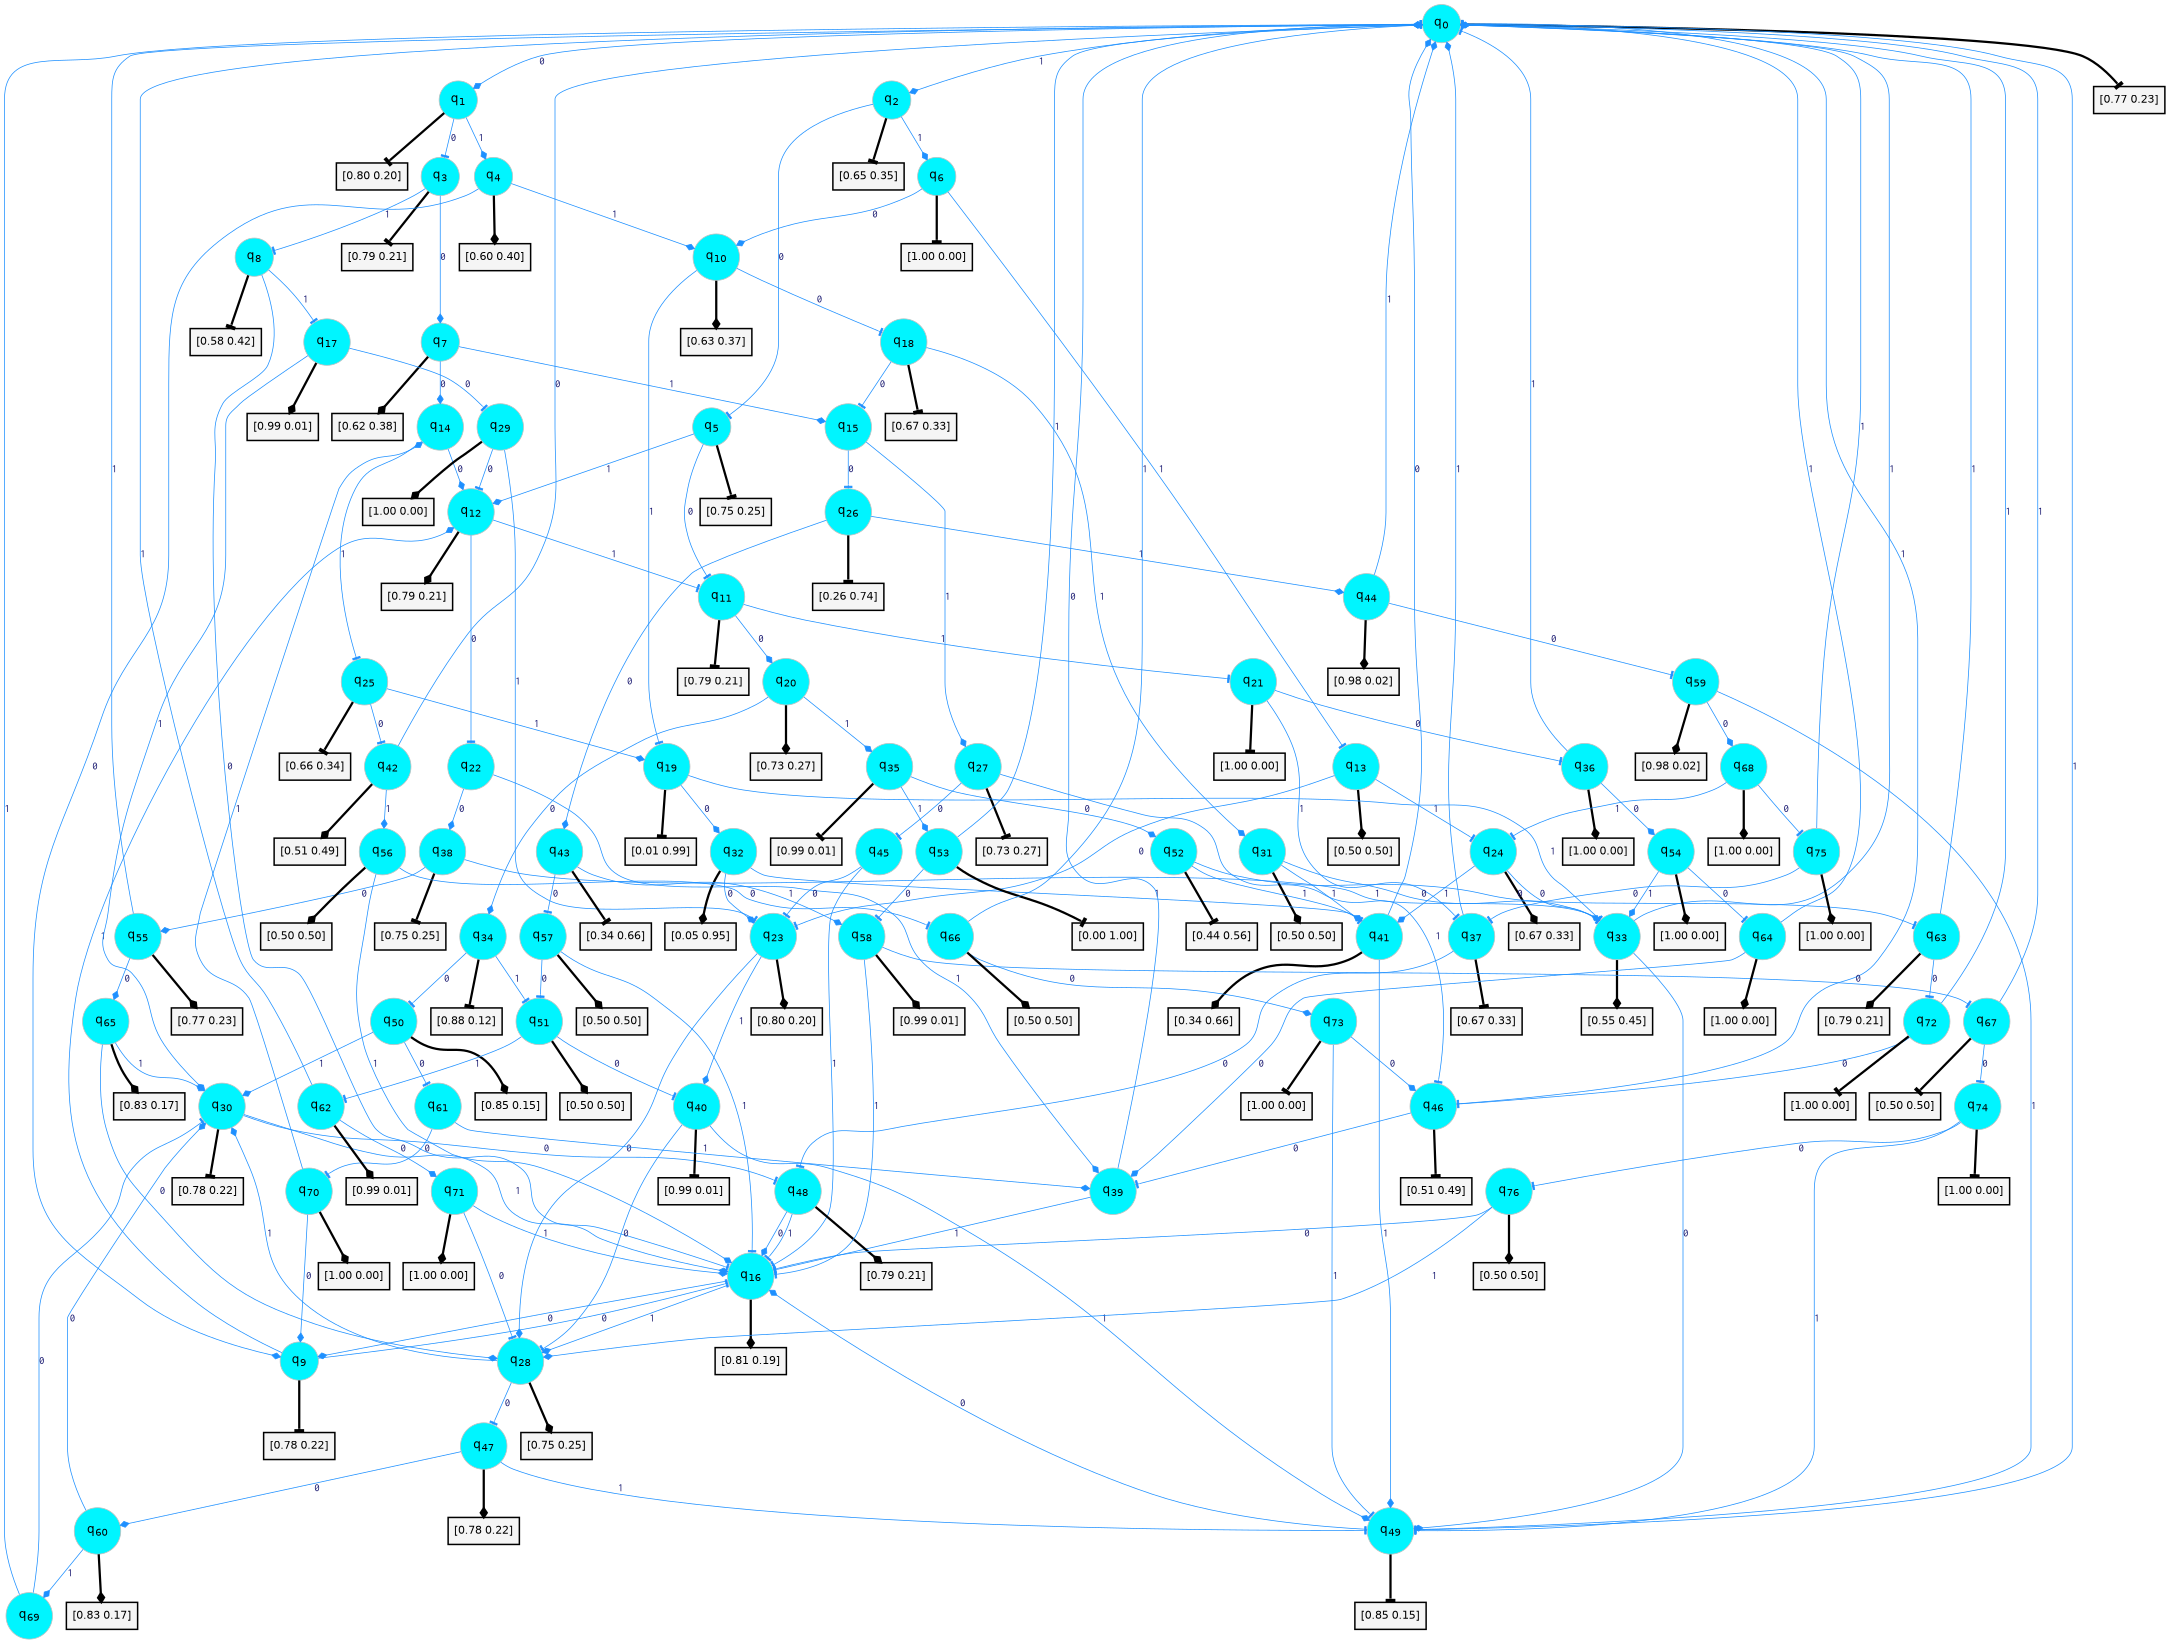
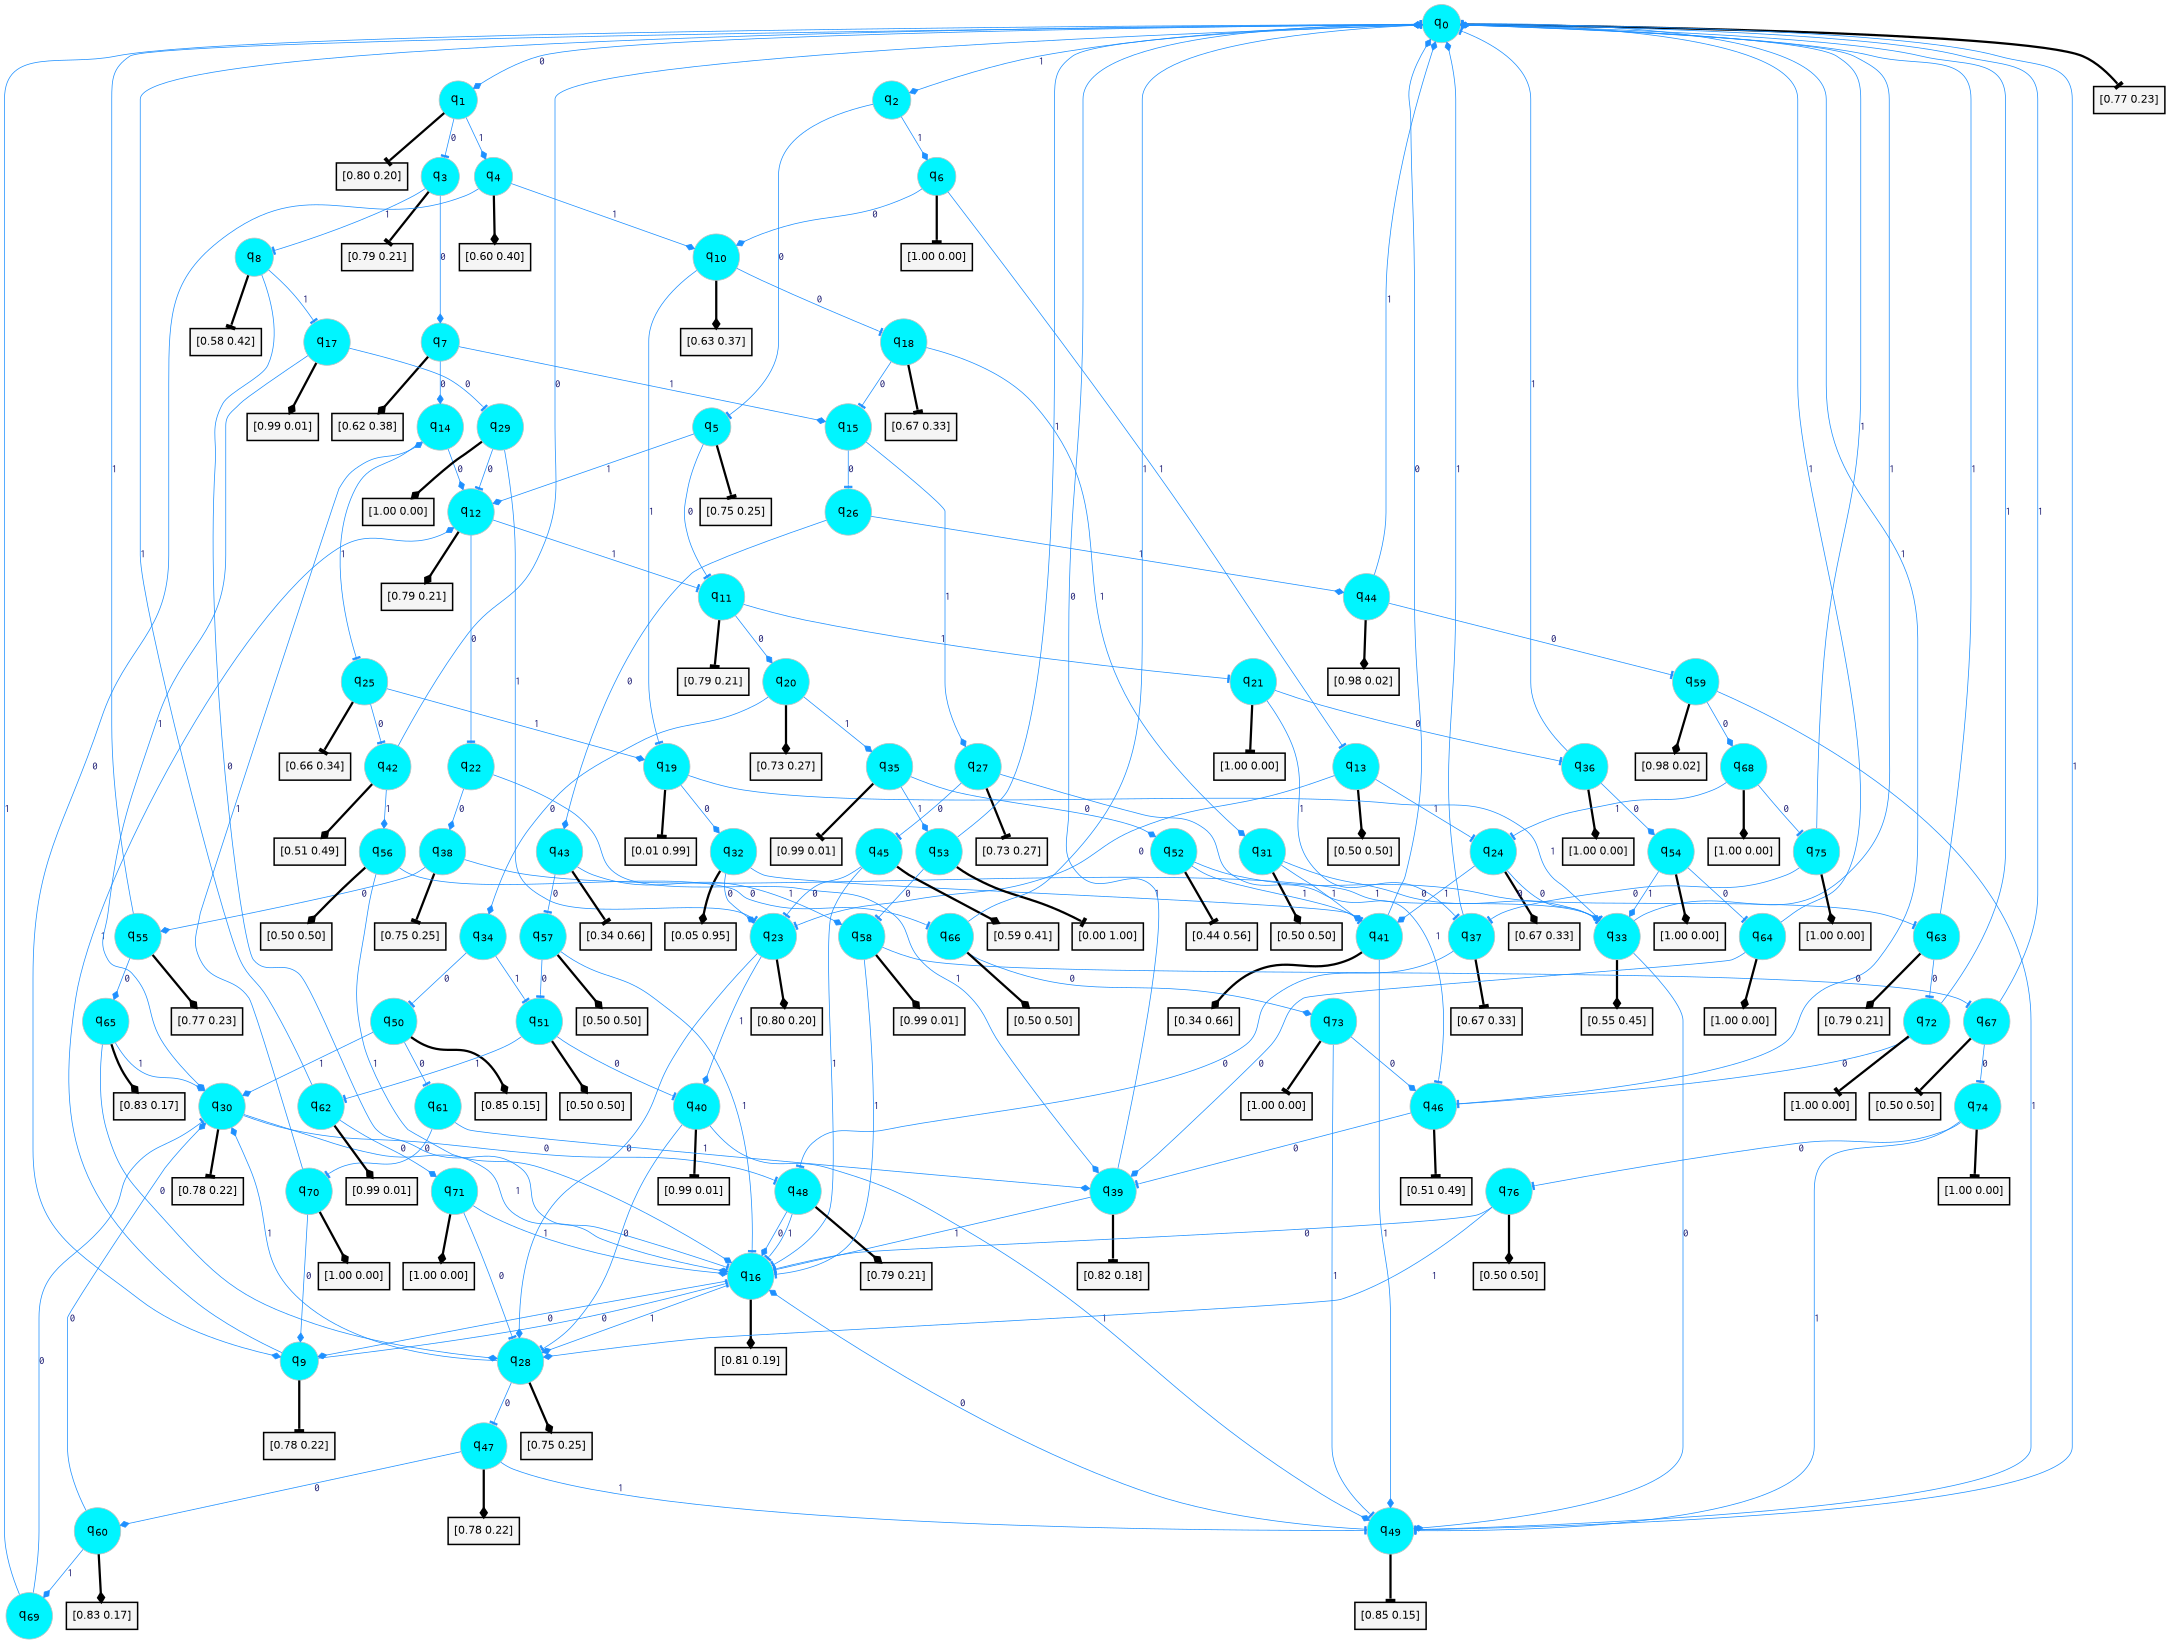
(868, 176) -> none
(848, 597) -> none
none -> (1023, 937)
(466, 1021) -> none
none -> (1113, 1276)
